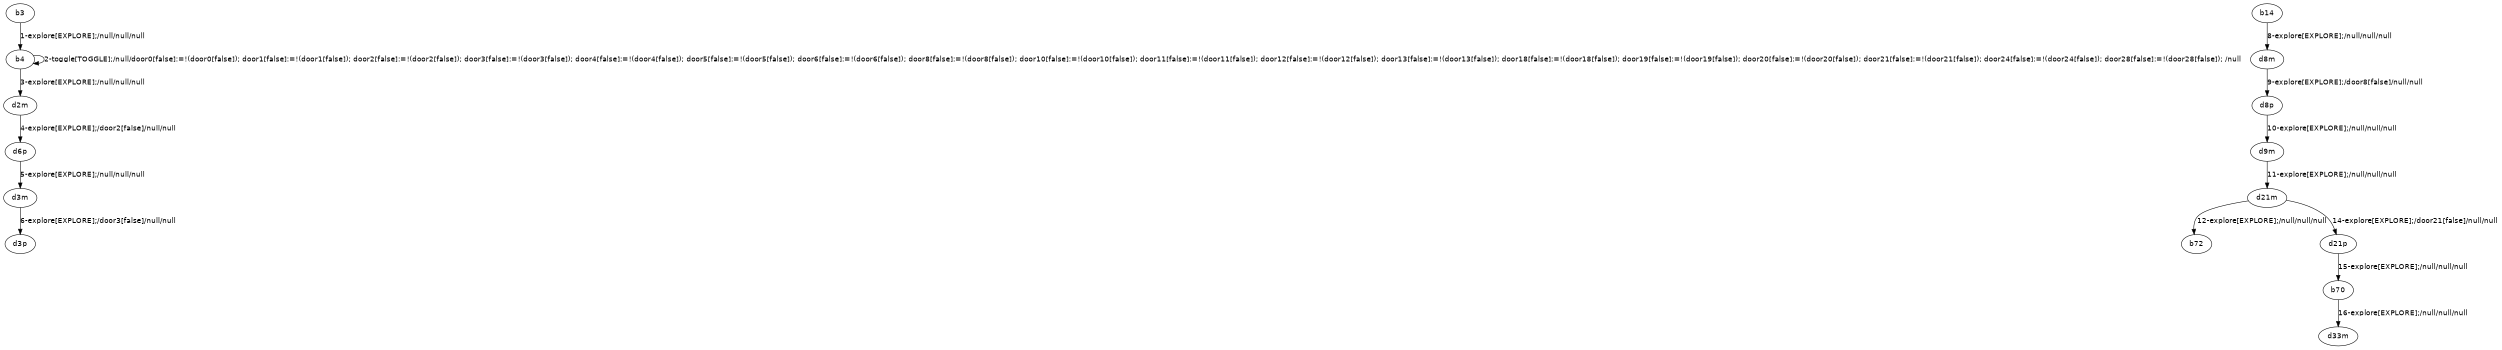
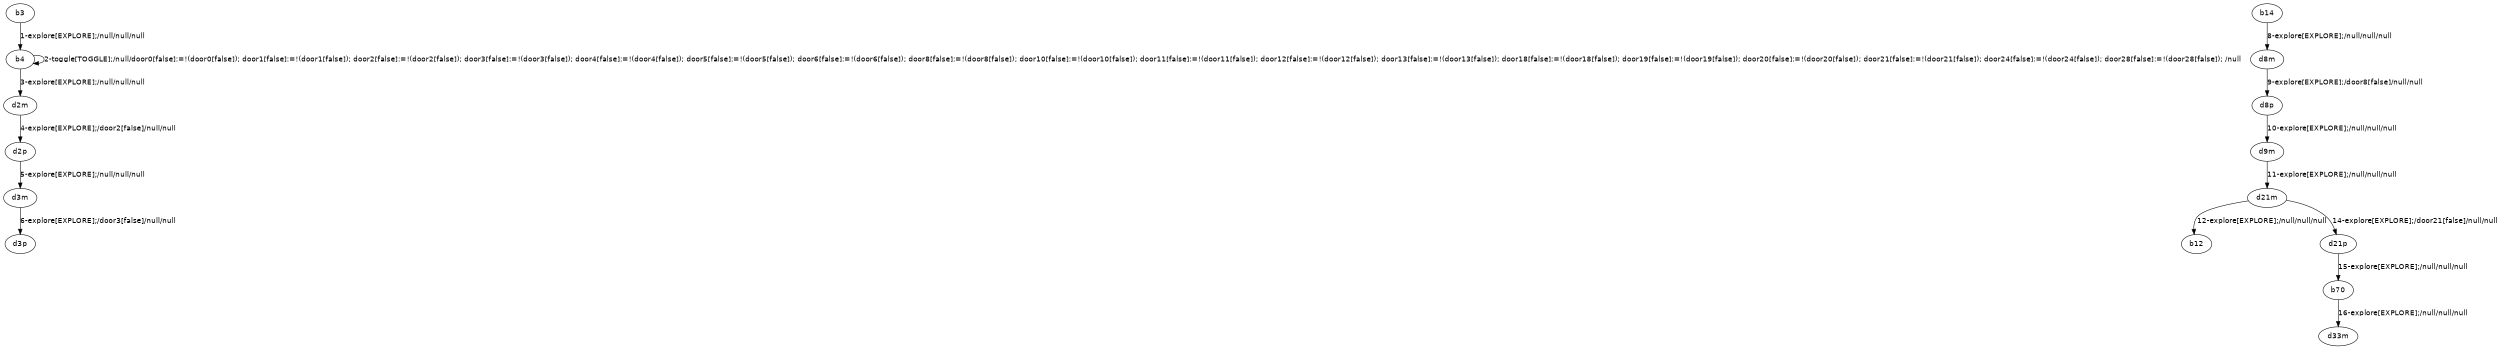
(20, 152) -> (20, 152)
(2197, 244) -> (2197, 244)
